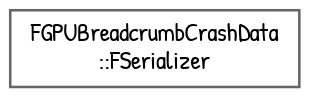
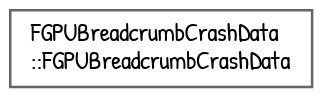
(155, 49) -> (161, 49)
